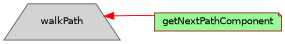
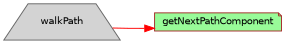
(134, 16) -> (129, 28)
